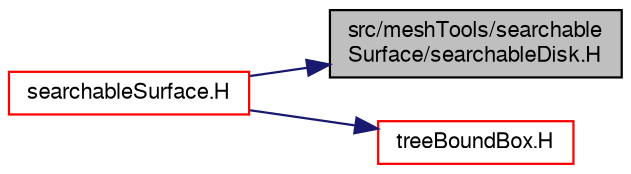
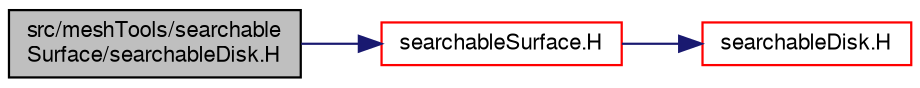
(279, 72) -> (330, 44)
(476, 143) -> (807, 44)
